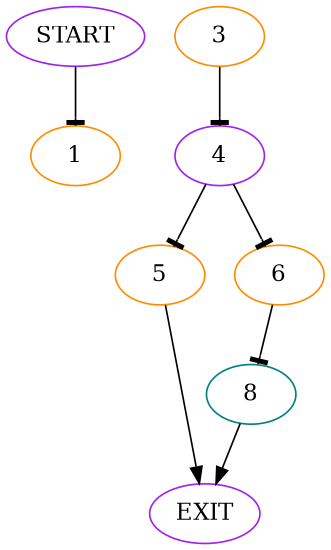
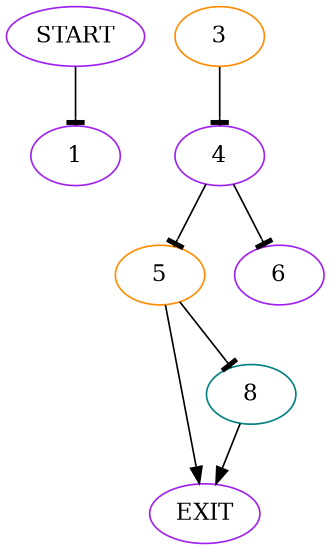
(76, 156) -> (76, 156)
(279, 275) -> (279, 275)
(266, 330) -> (203, 331)
